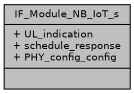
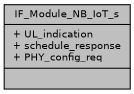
(65, 57) -> (58, 57)
